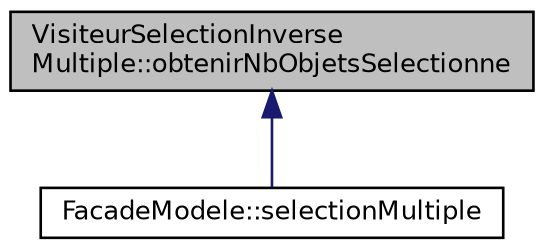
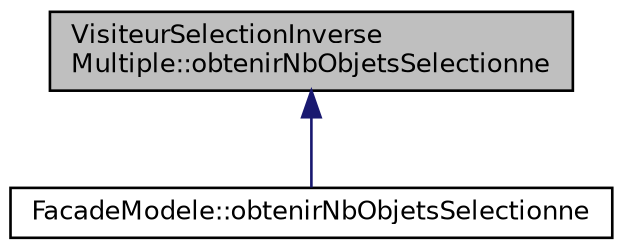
(272, 213) -> (311, 213)
